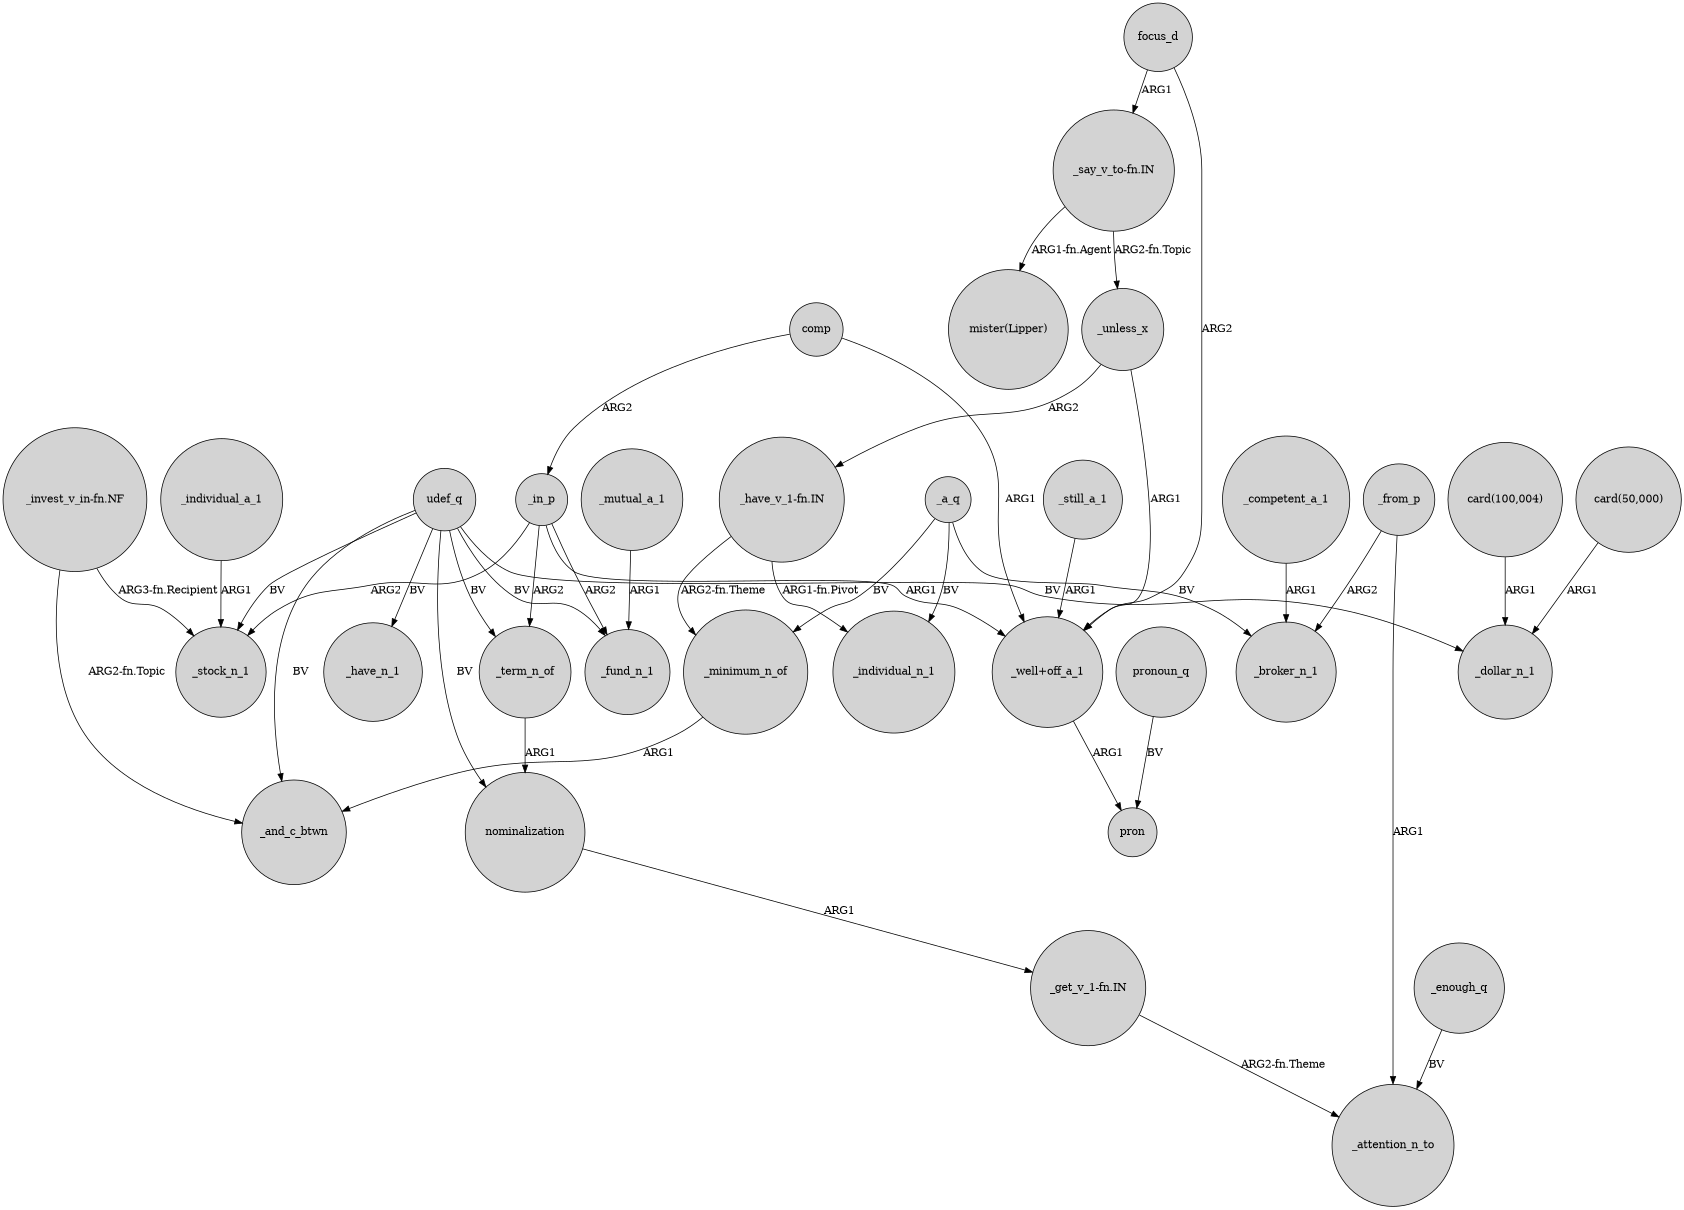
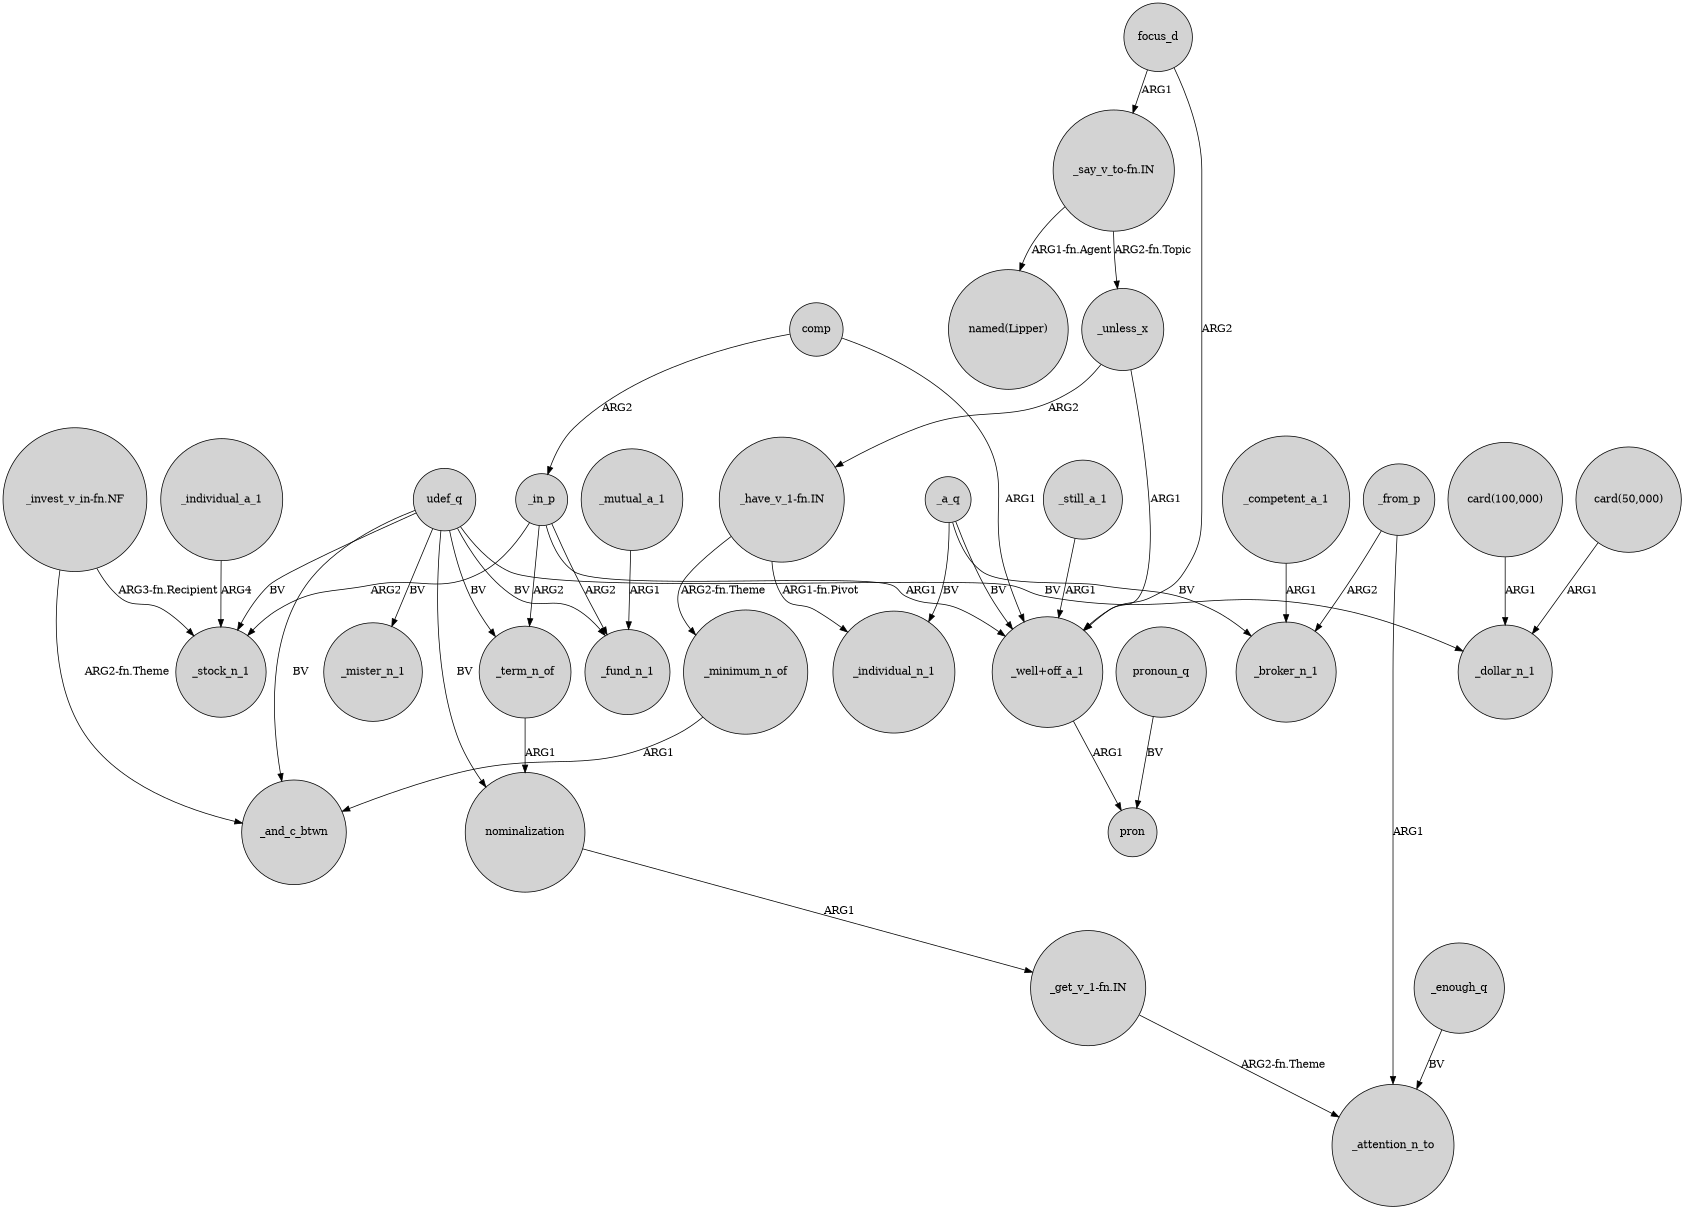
(1008, 329) -> (1008, 329)
(1505, 500) -> (1505, 500)
(882, 578) -> (980, 577)
(236, 591) -> (236, 591)
(127, 672) -> (127, 672)
(373, 672) -> (373, 672)
